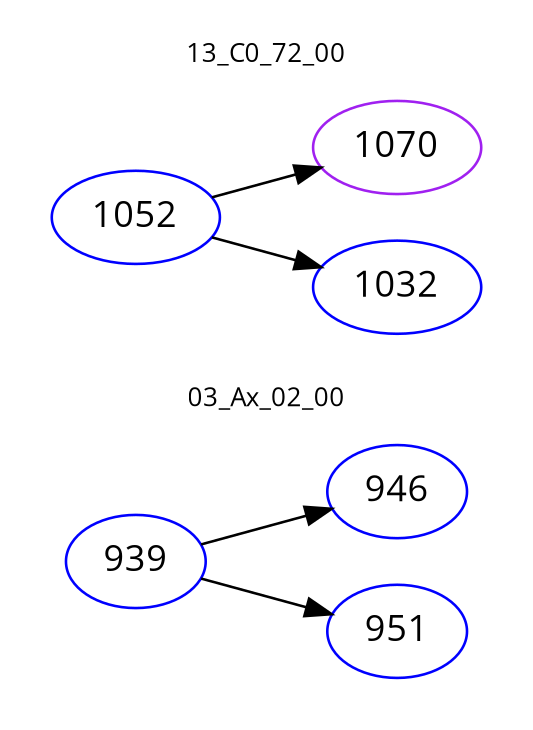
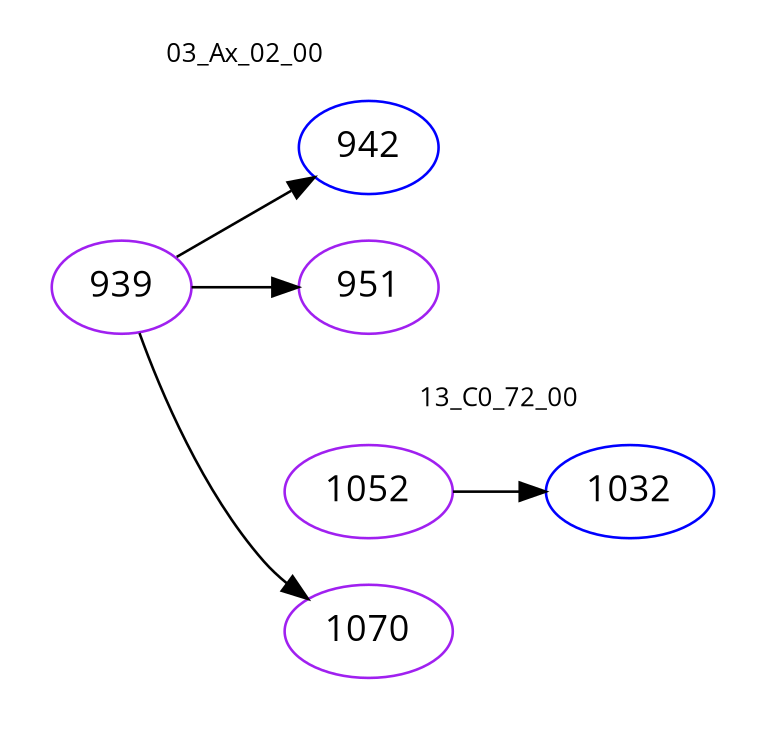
(254, 186) -> (199, 467)
(136, 217) -> (369, 492)
(397, 492) -> (369, 147)
(136, 561) -> (122, 287)
(397, 631) -> (369, 287)
